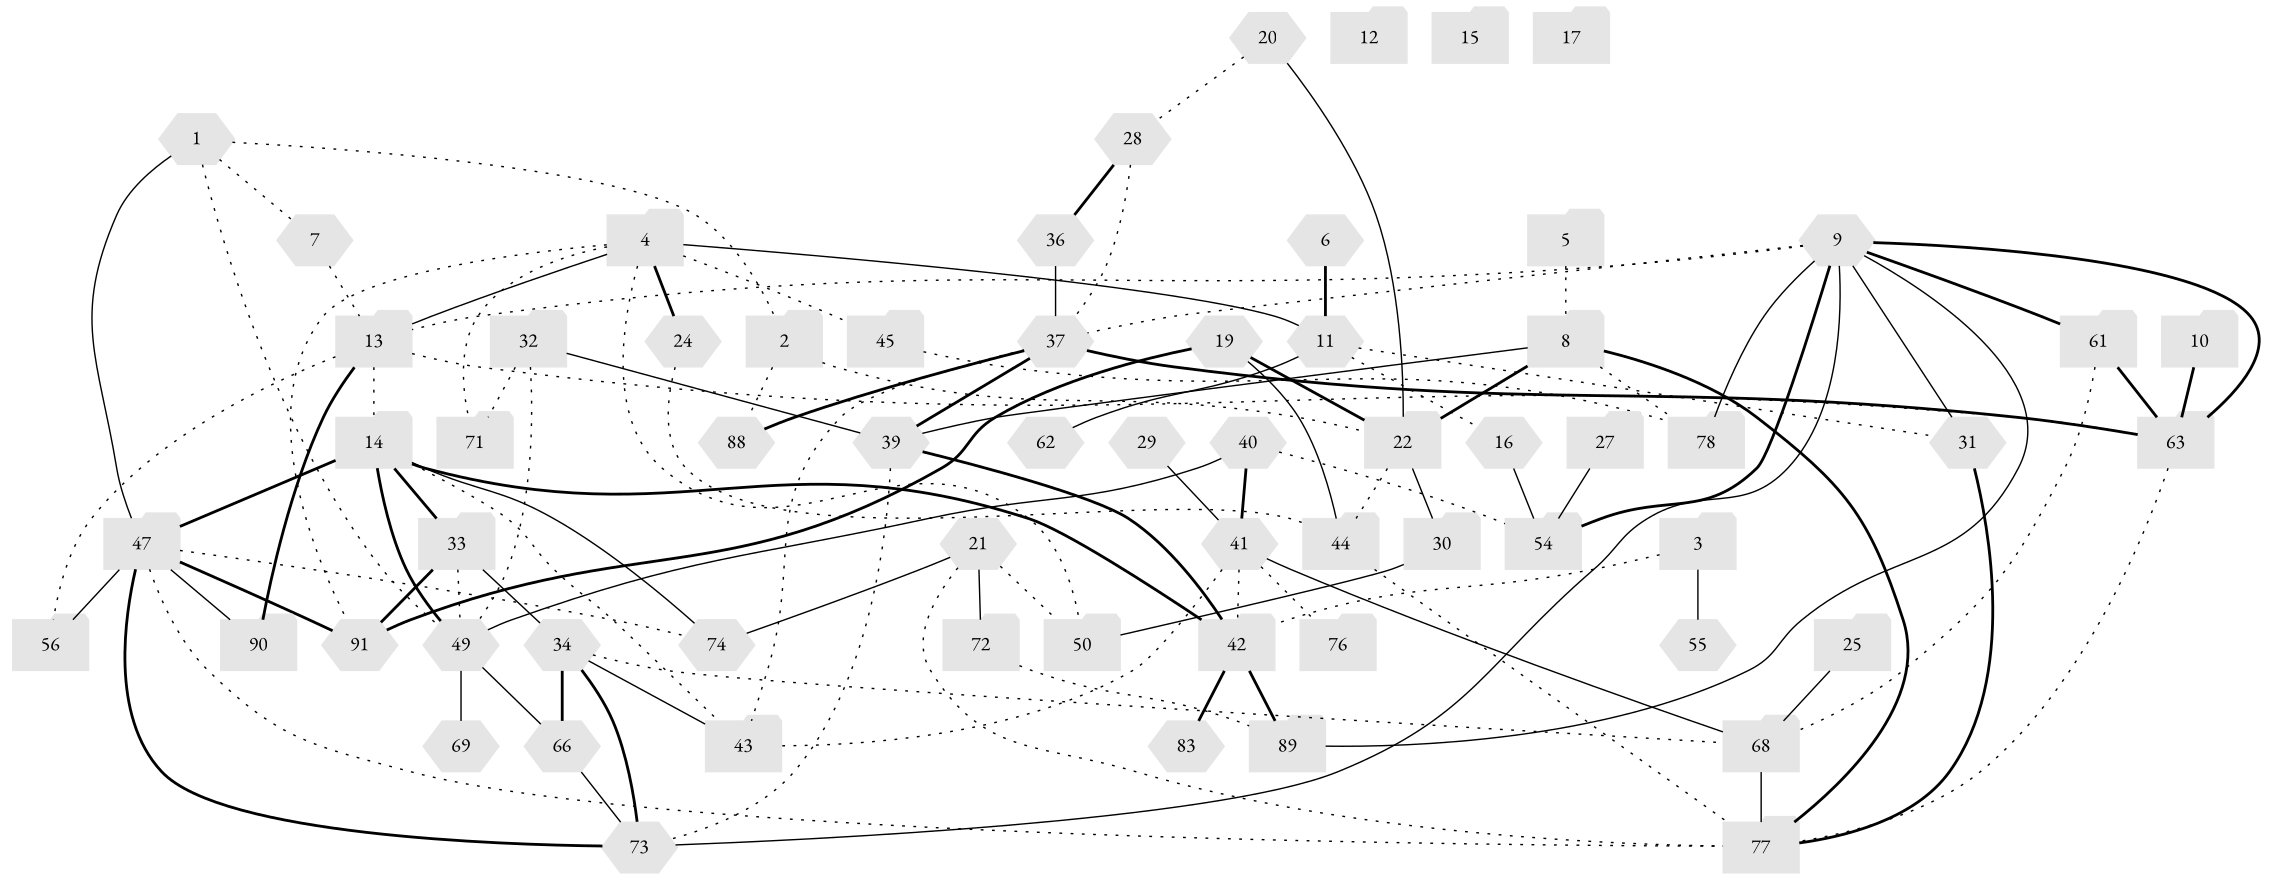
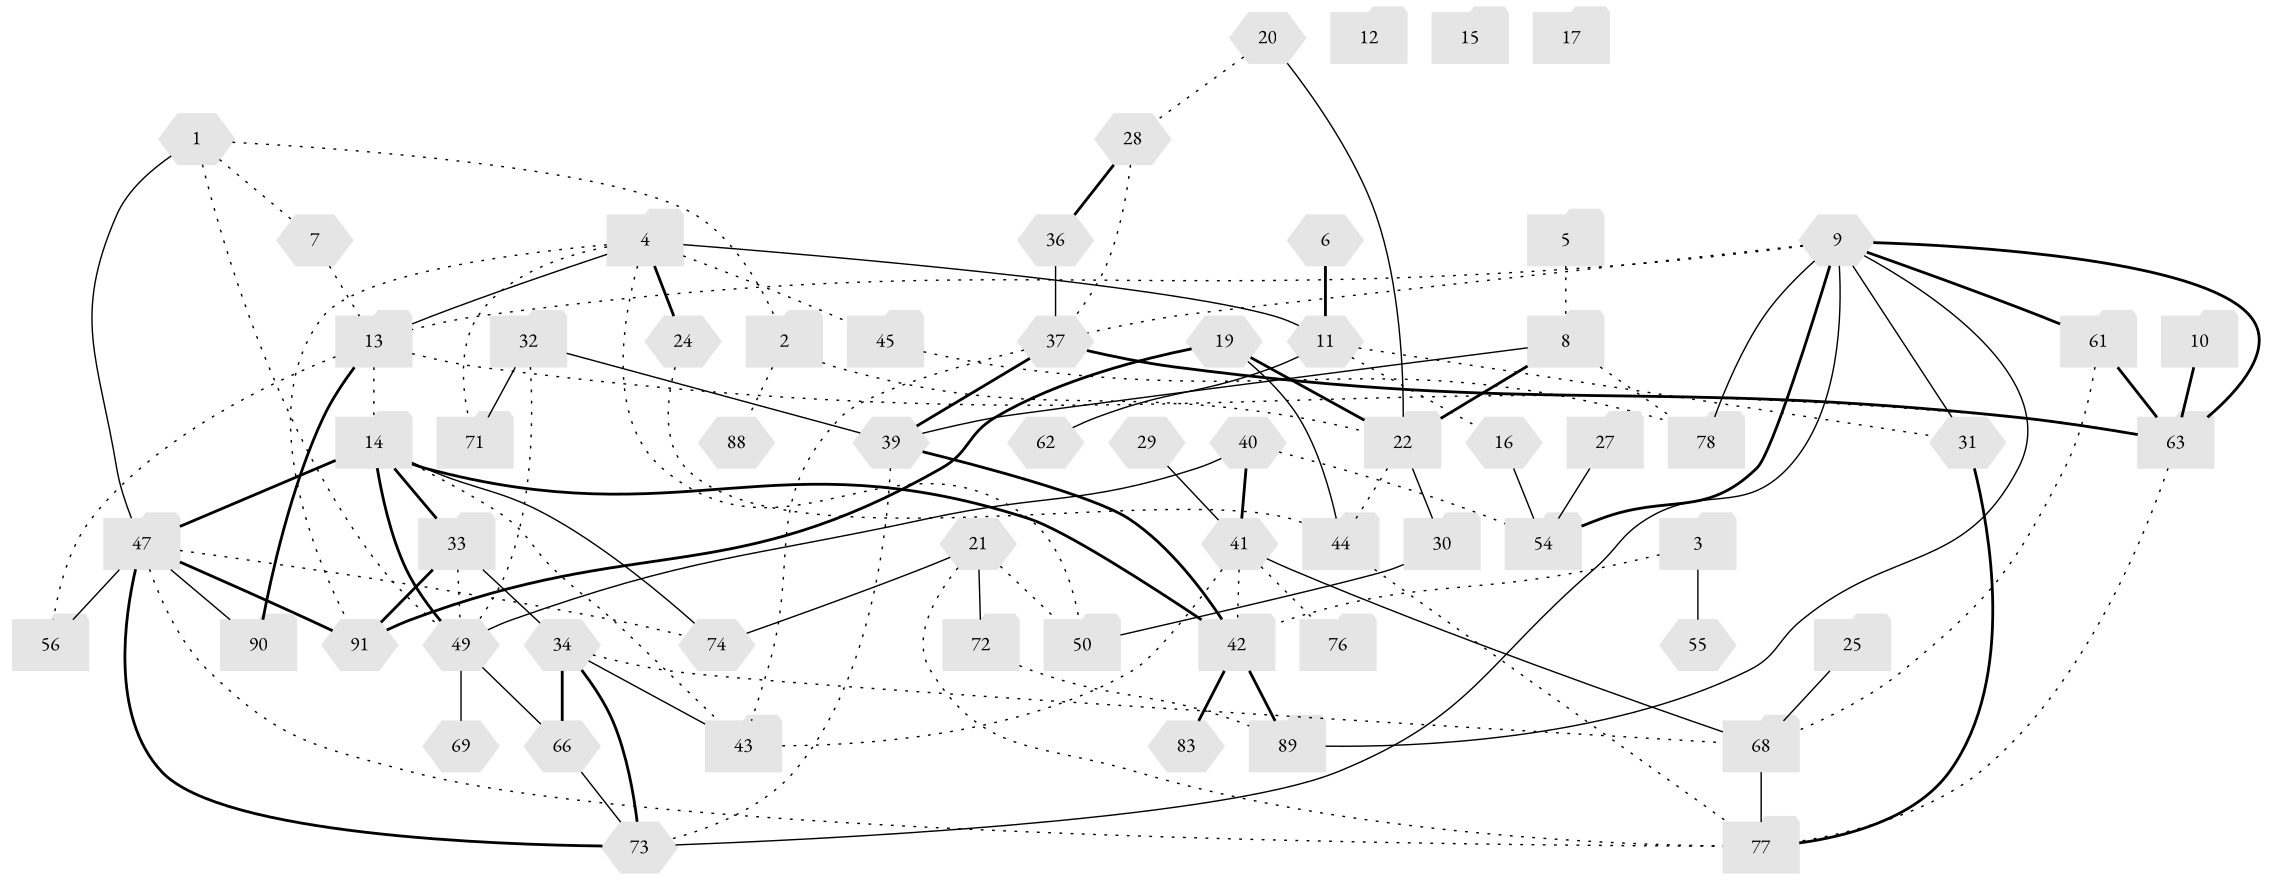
(893, 386) -> none
(502, 392) -> (502, 392)
(1870, 536) -> none
